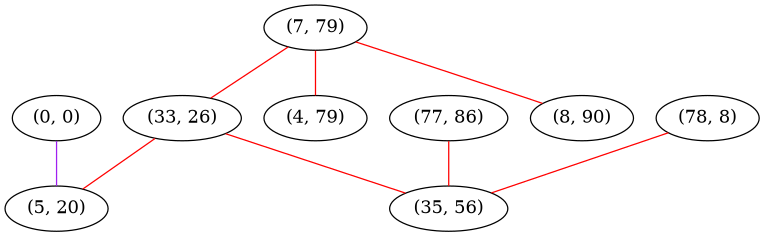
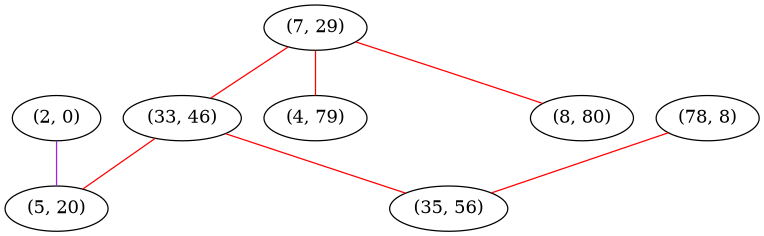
(315, 28) -> (315, 28)
(57, 118) -> (57, 118)
(182, 118) -> (182, 118)
(449, 118) -> none
(582, 118) -> (582, 118)
